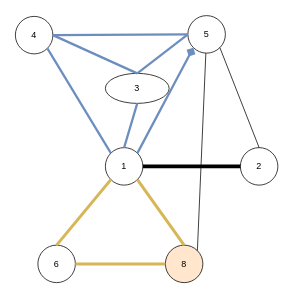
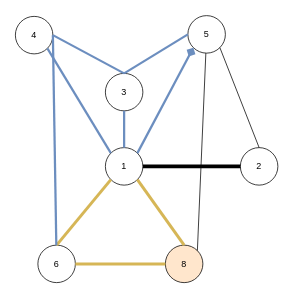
(122, 34) -> (55, 153)
(137, 88) -> (124, 92)
